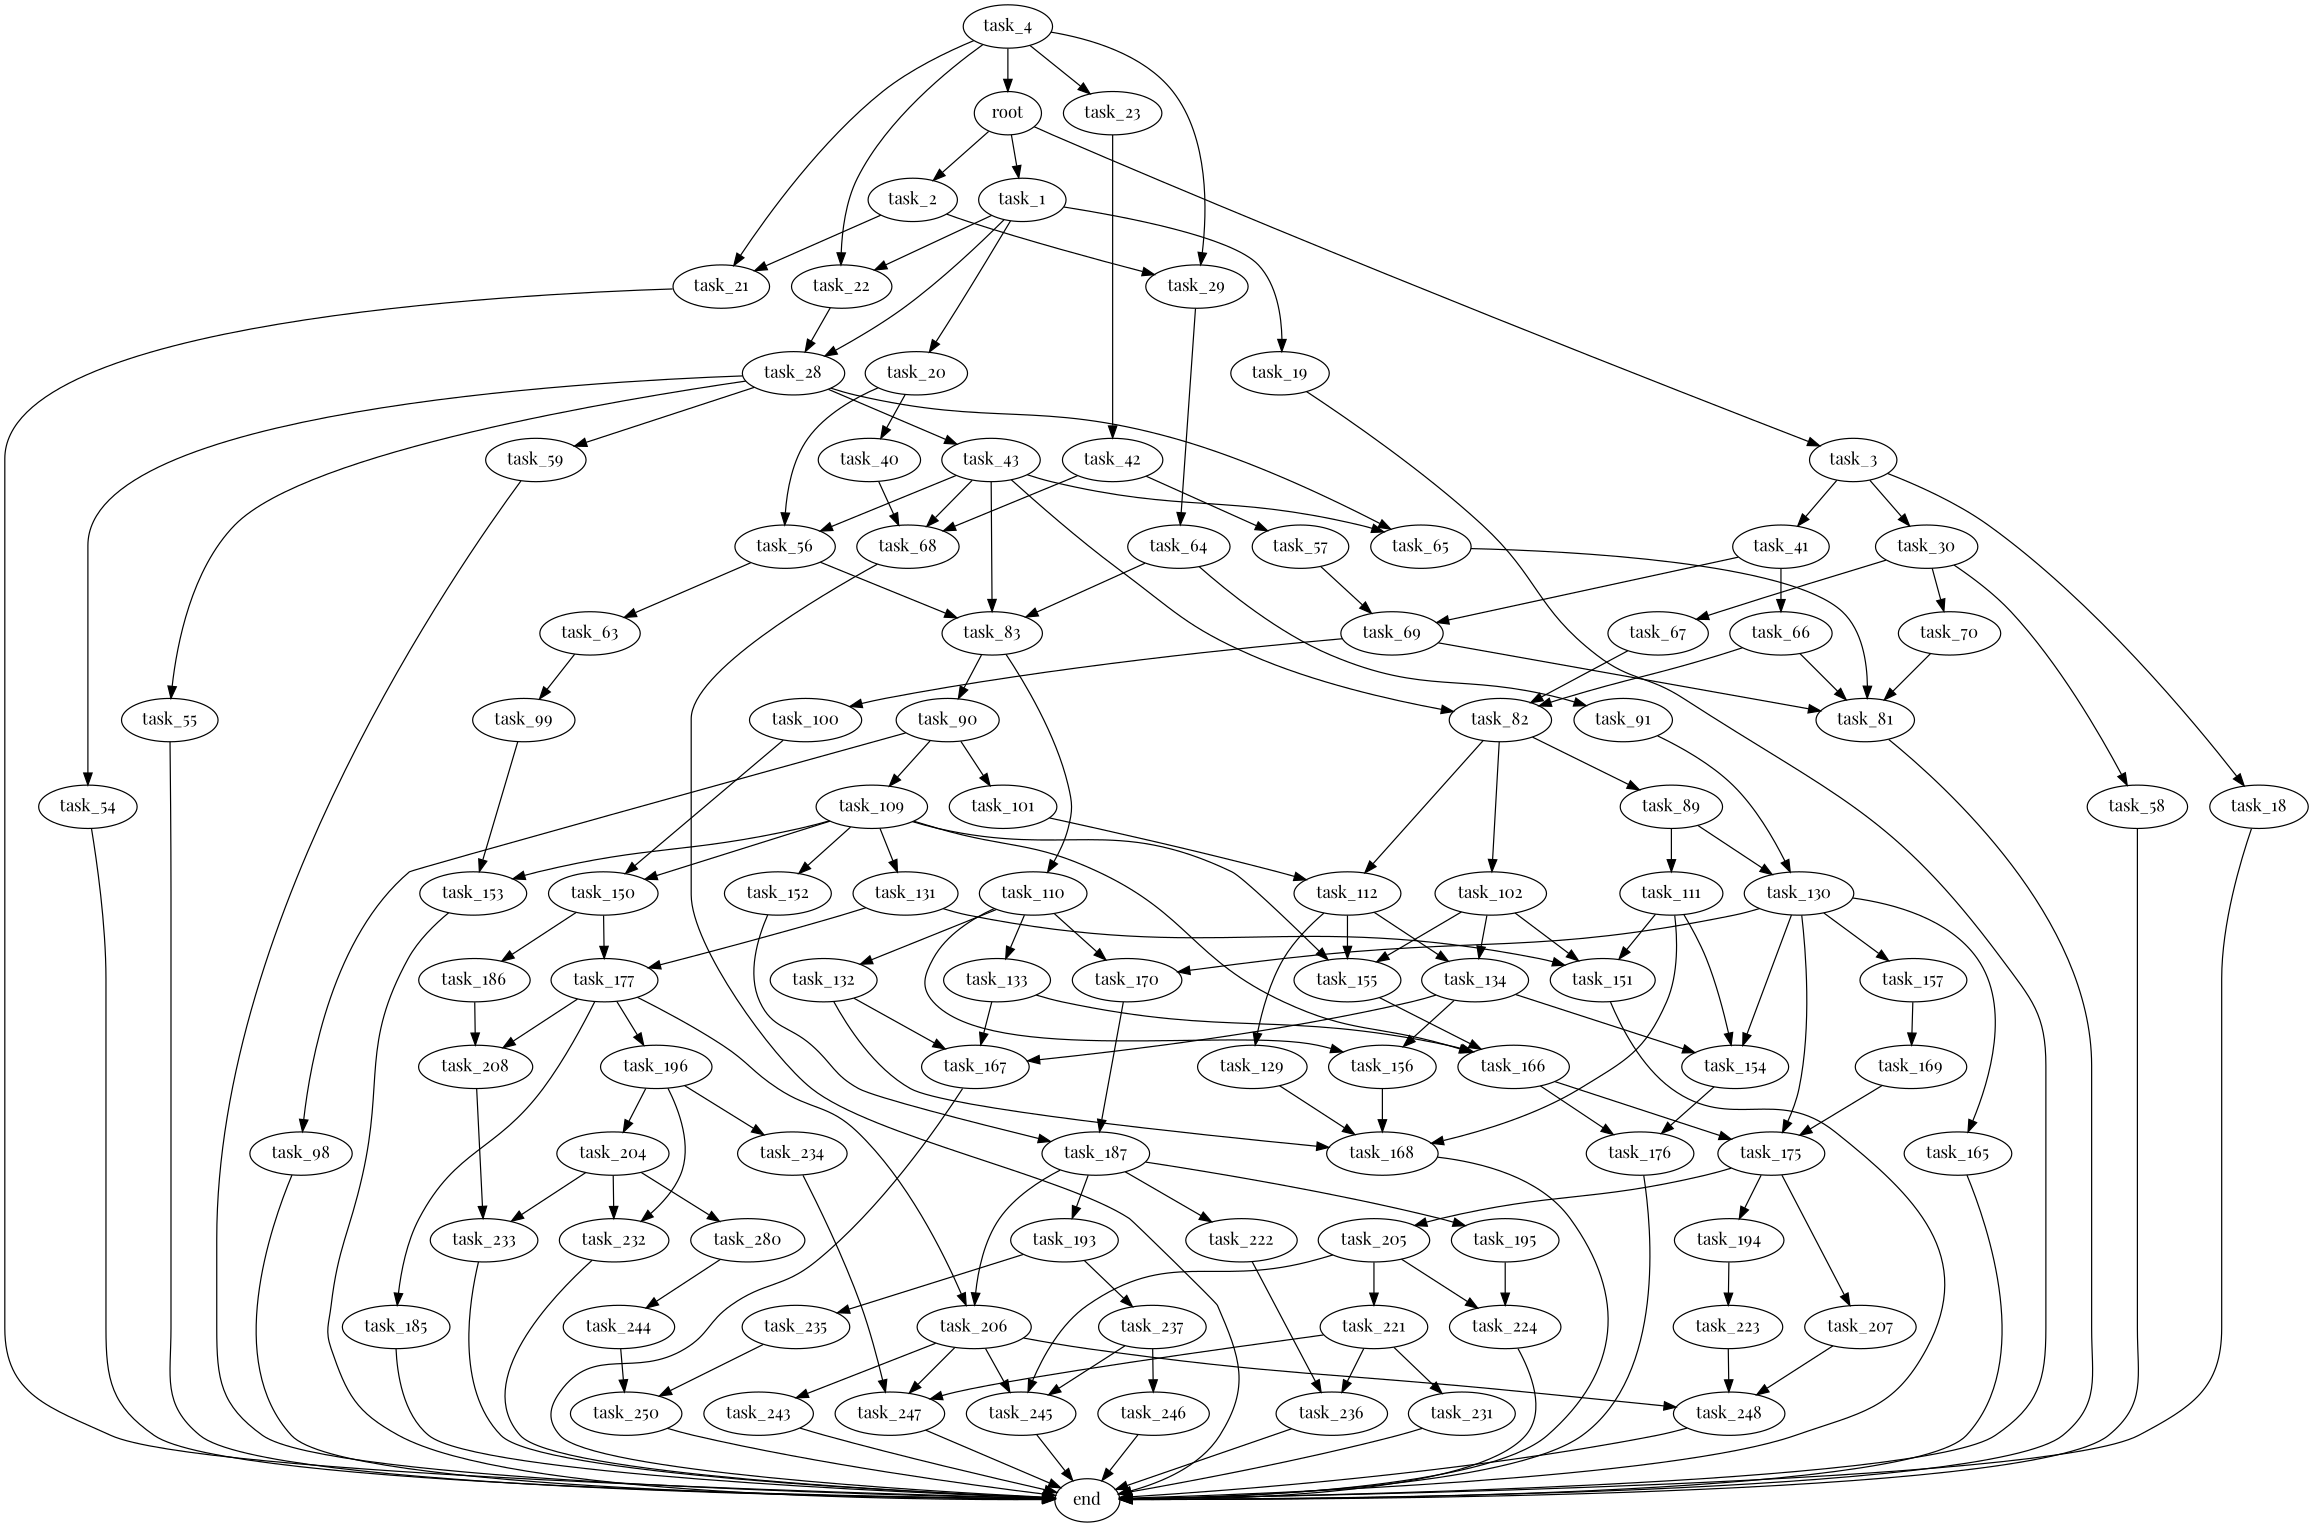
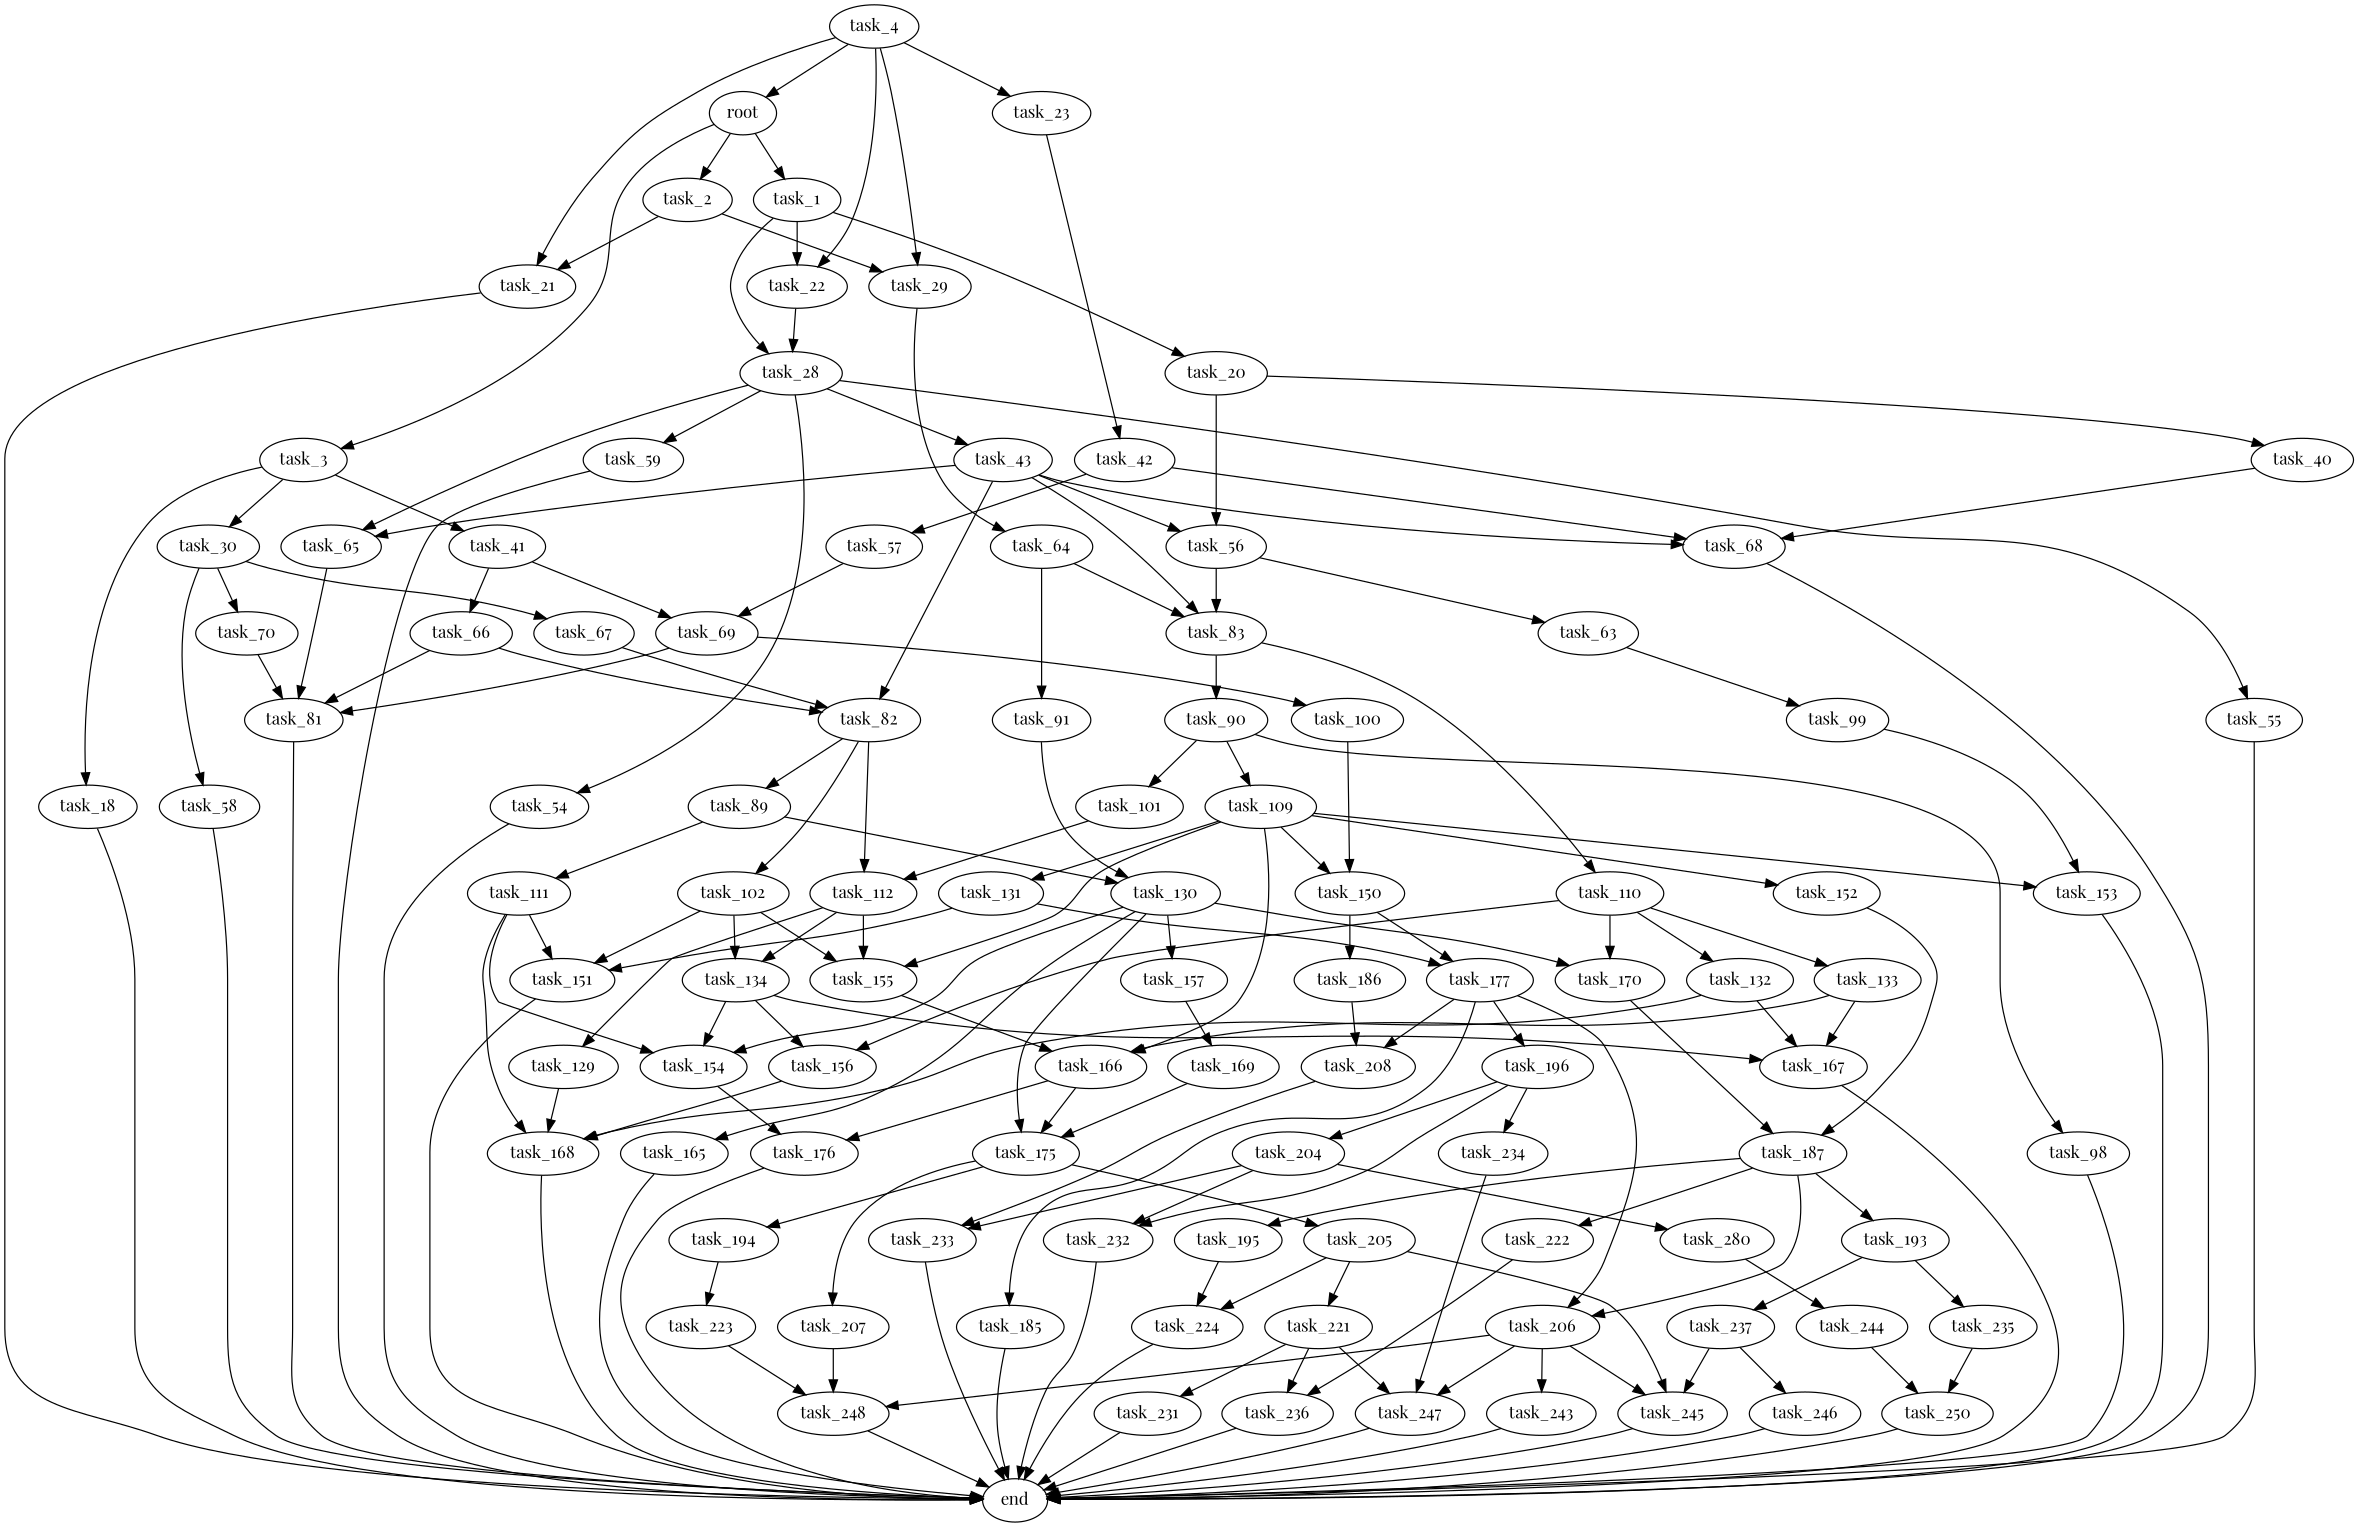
(1280, 373) -> none
